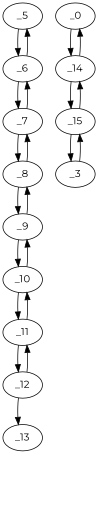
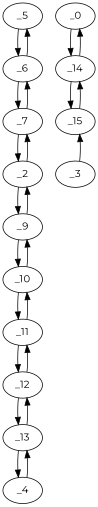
(71, 144) -> none
(23, 174) -> (23, 174)
none -> (28, 415)
none -> (23, 490)
